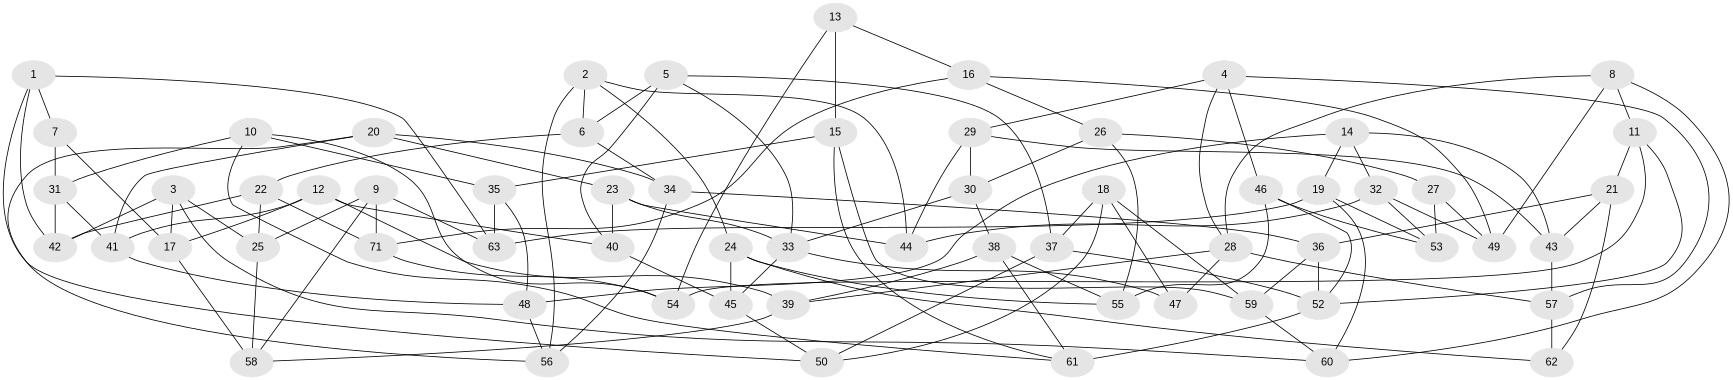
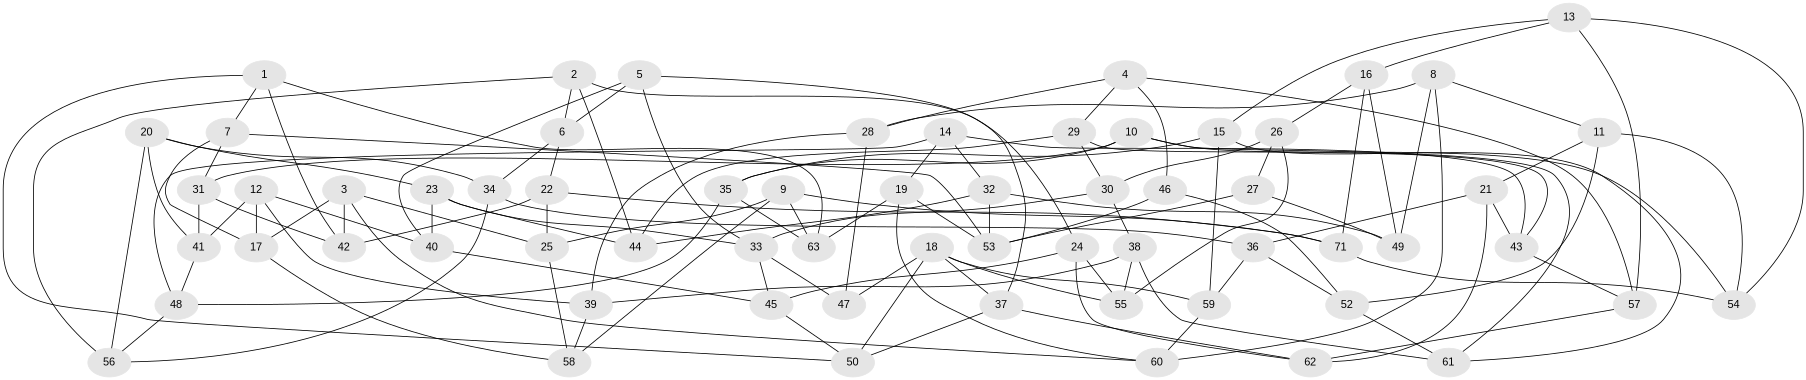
none -> (496, 147)
(1188, 270) -> (1089, 324)
(1247, 274) -> (1032, 284)
(1418, 284) -> (1636, 154)
